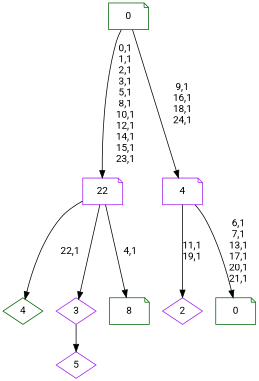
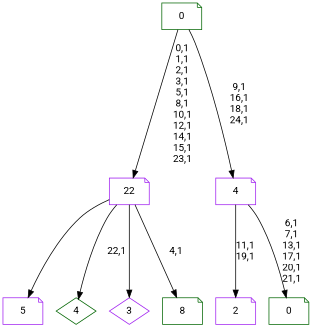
(183, 311) -> (236, 311)
(76, 334) -> (62, 238)
(76, 365) -> (23, 311)
